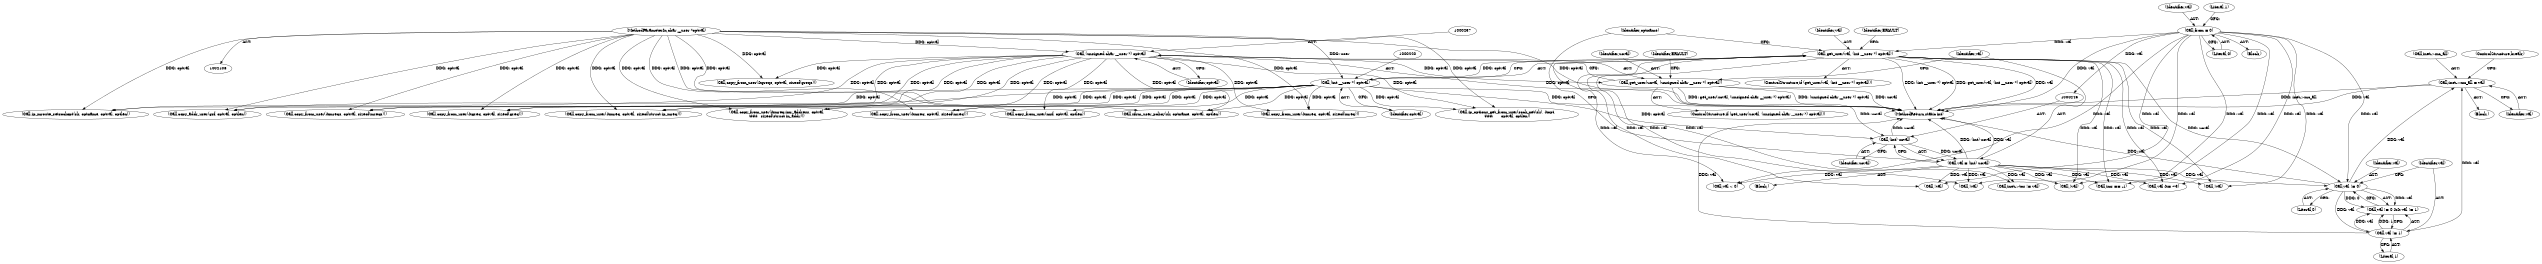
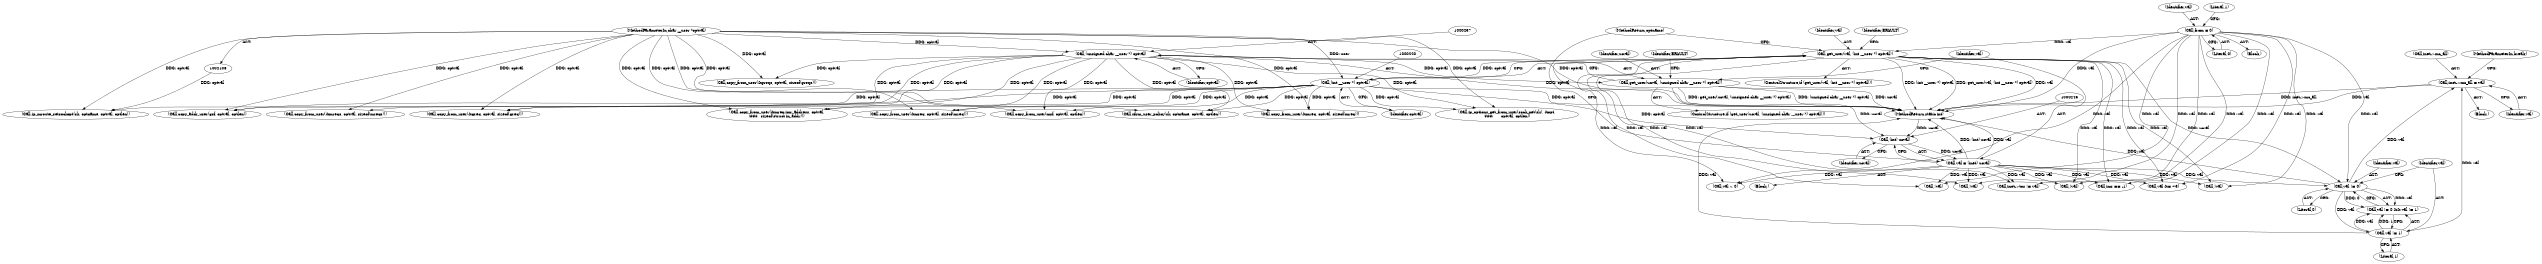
(1640, 31) -> (1640, 31)
(2122, 52) -> (2173, 156)
(2500, 54) -> (2500, 54)
(1080, 97) -> none
(665, 102) -> (164, 96)
(623, 114) -> none
(1893, 126) -> (1916, 128)
(1968, 163) -> (1968, 163)
